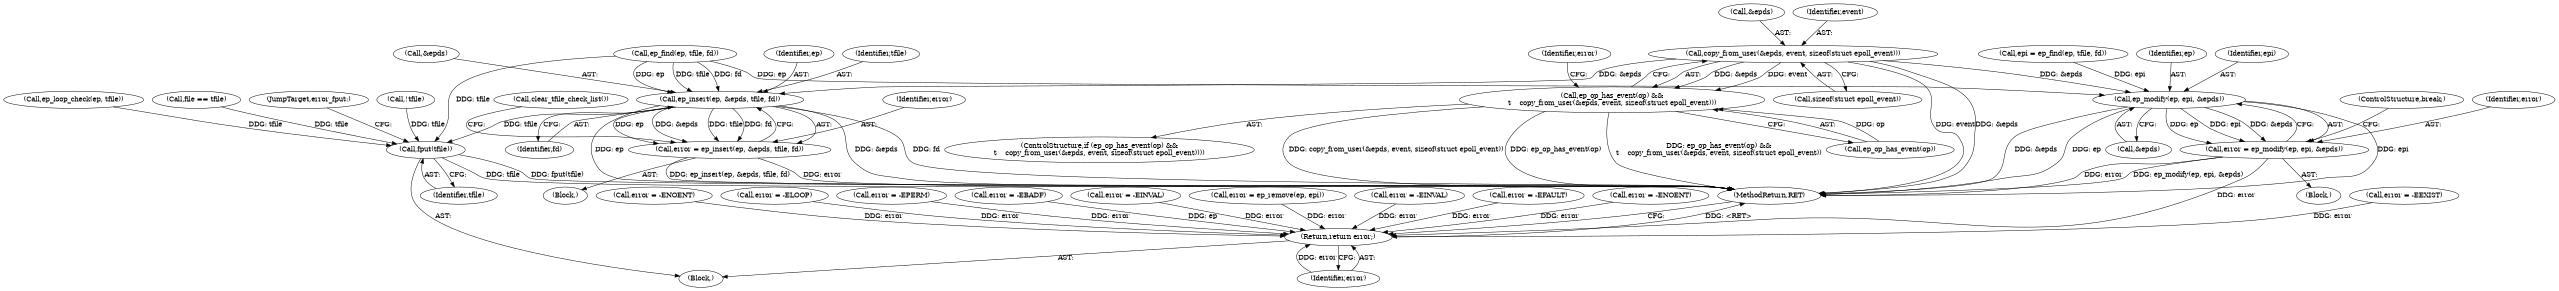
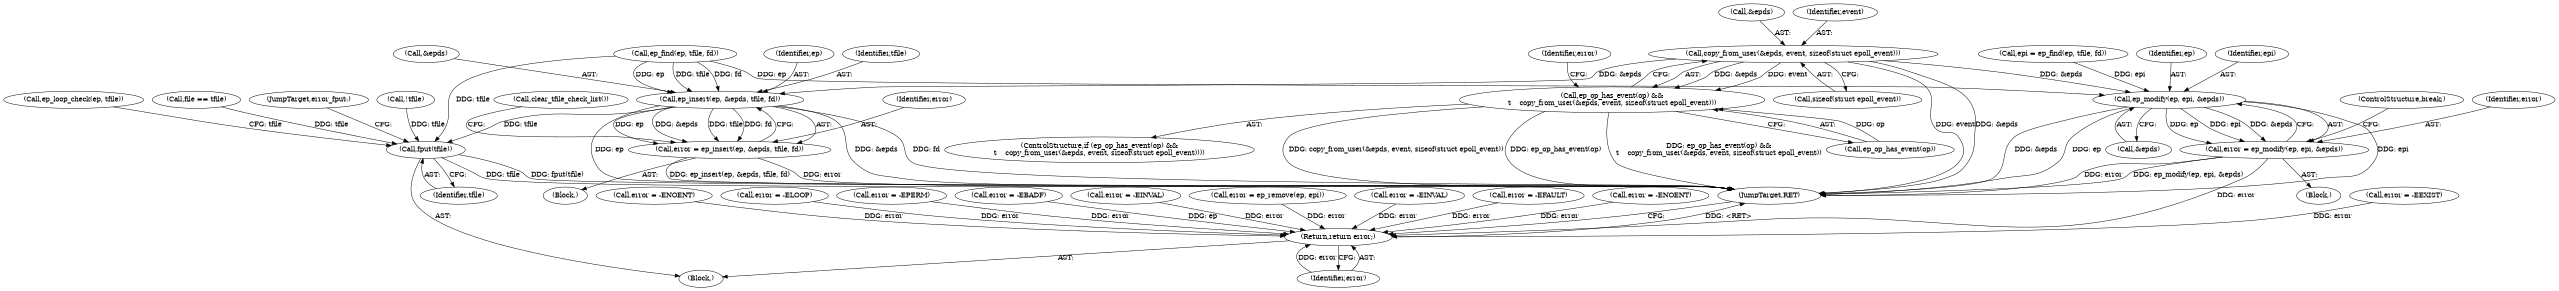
(266, 125) -> (266, 125)
(540, 150) -> none
(1769, 196) -> (1769, 196)
